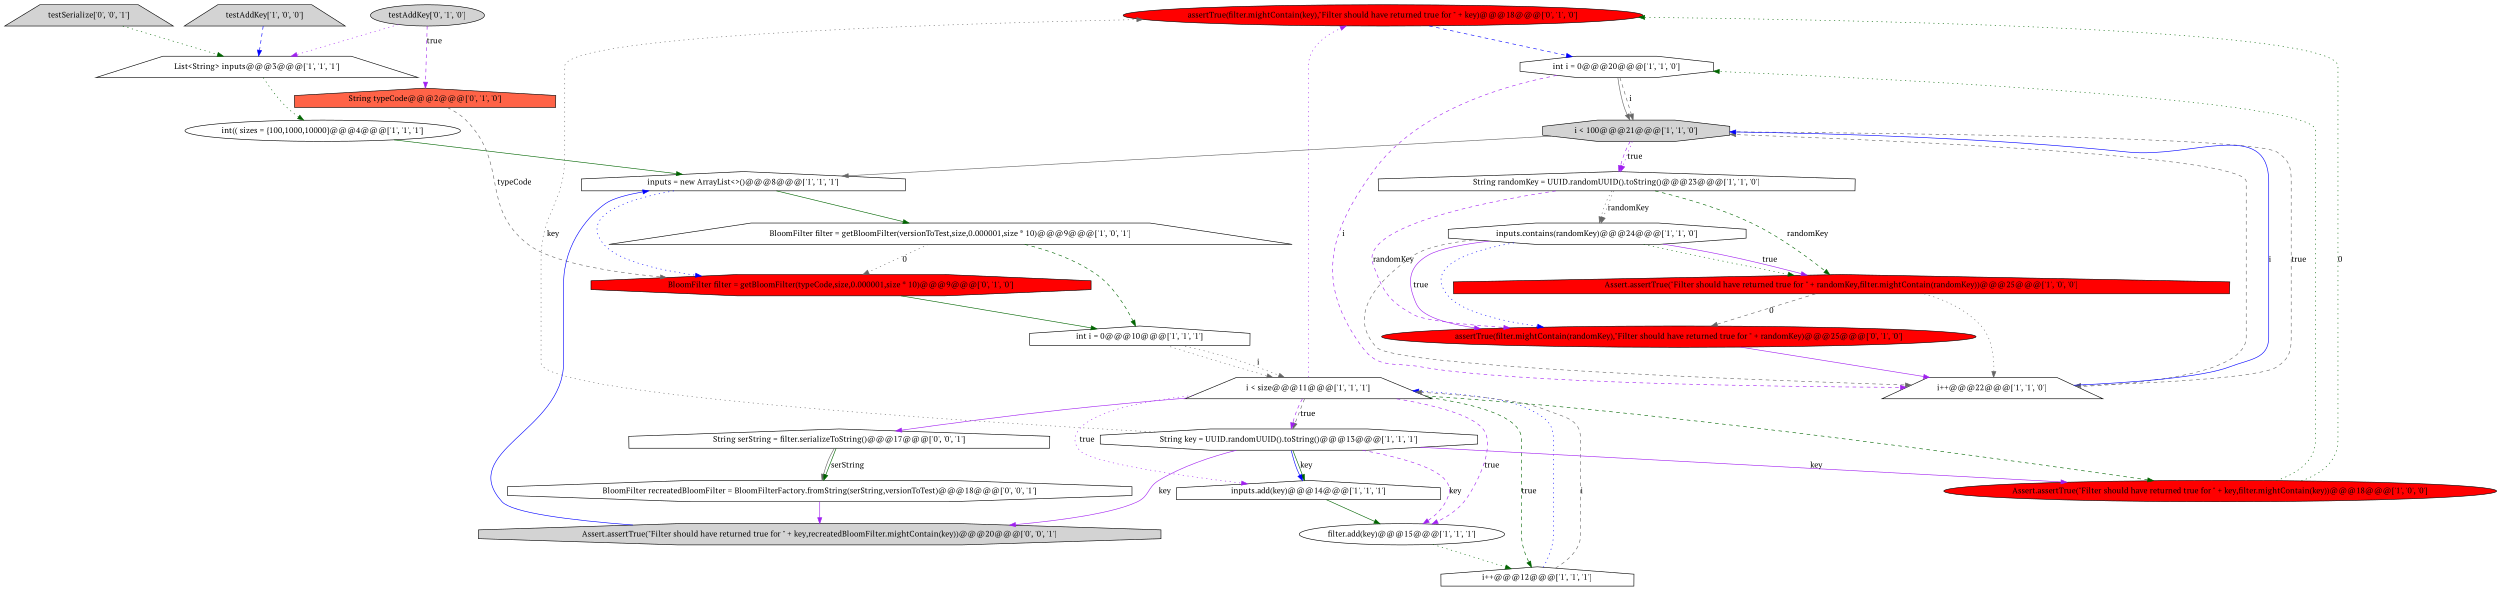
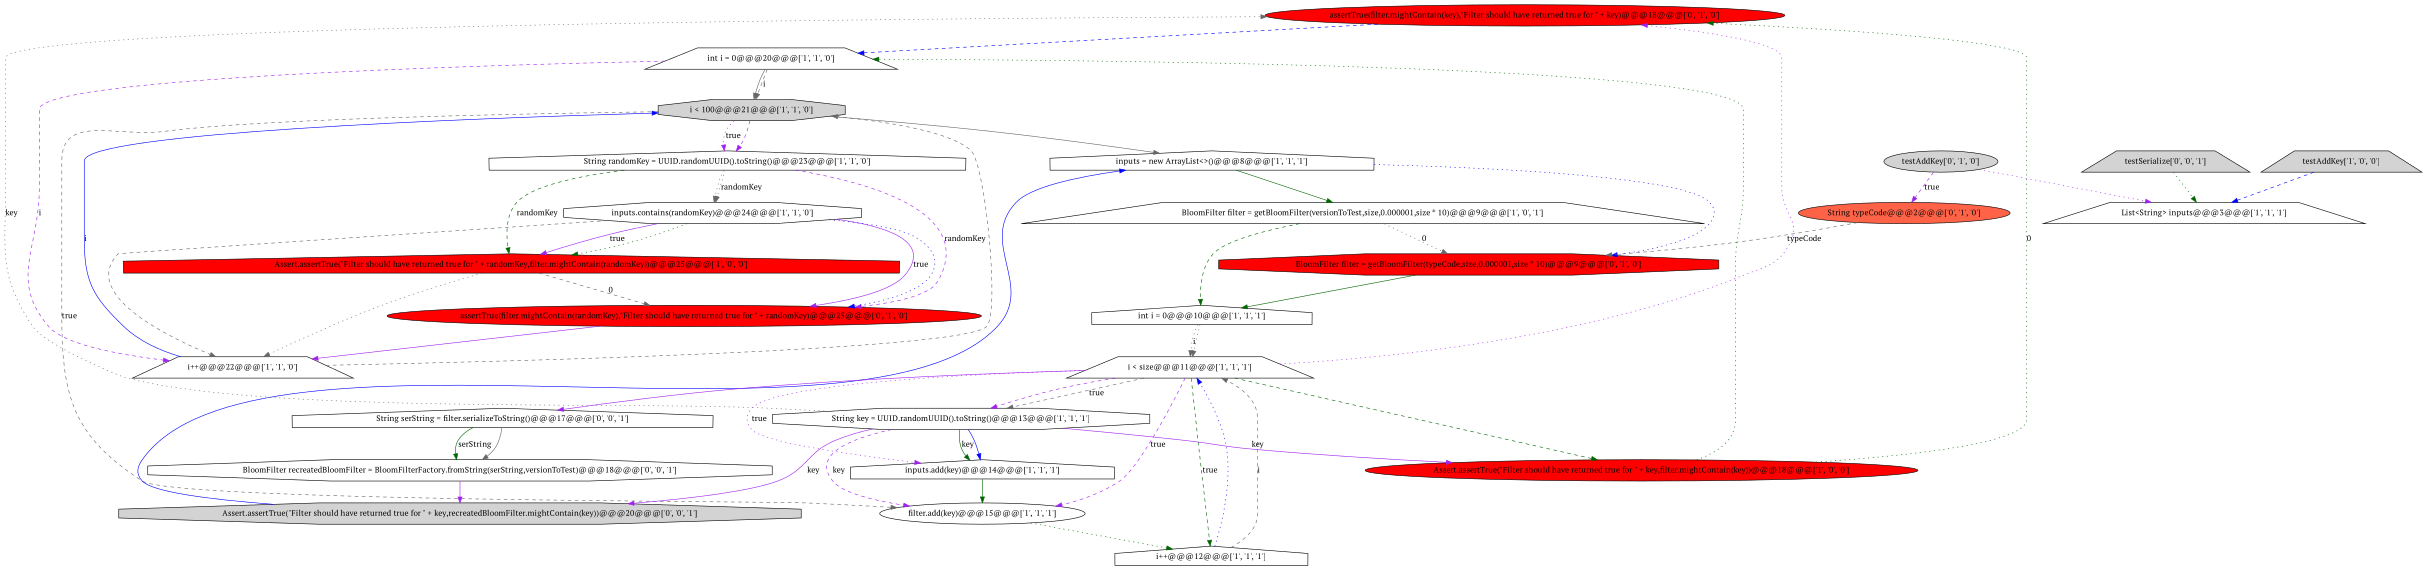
(1617, 67) -> (771, 59)
(425, 99) -> (1904, 213)
(323, 131) -> none
(2191, 142) -> (73, 402)
